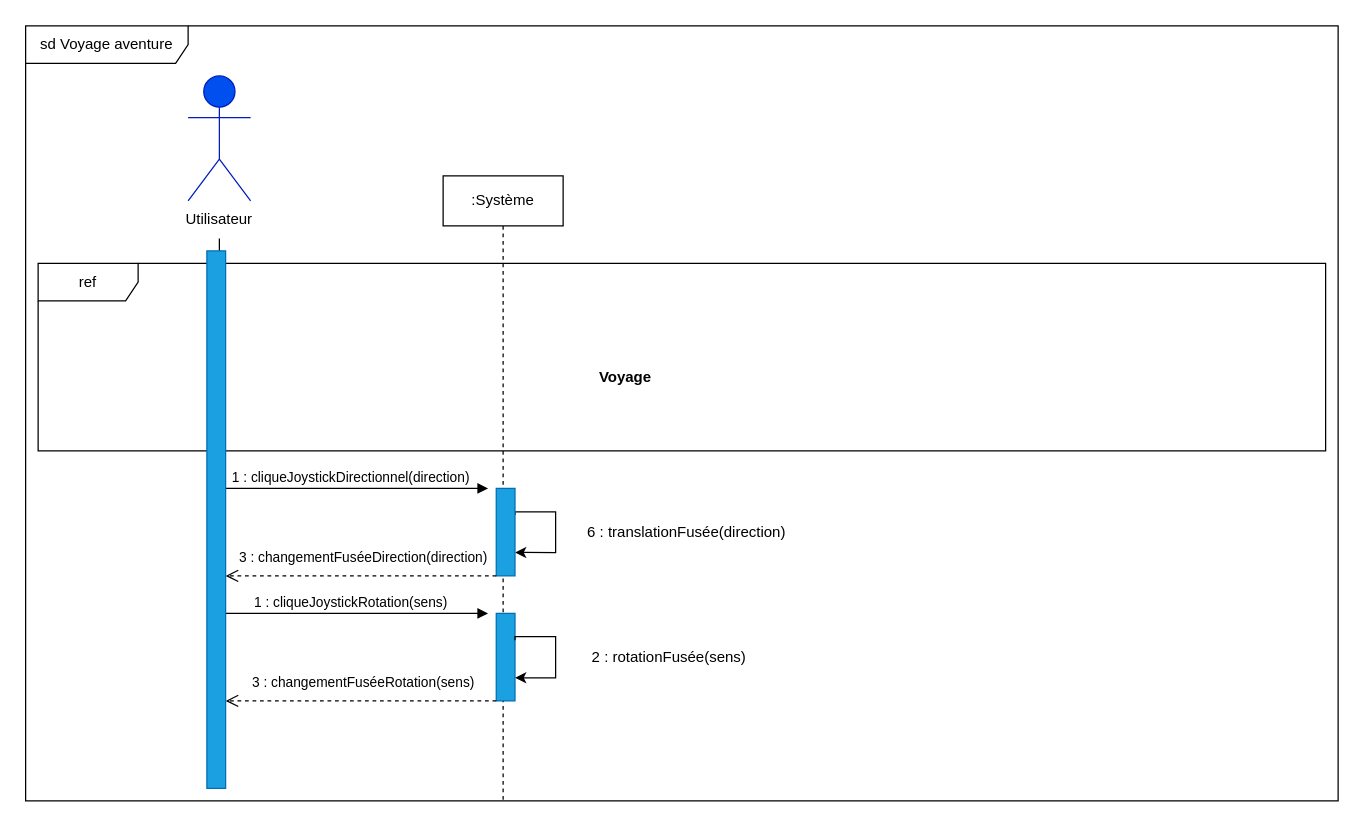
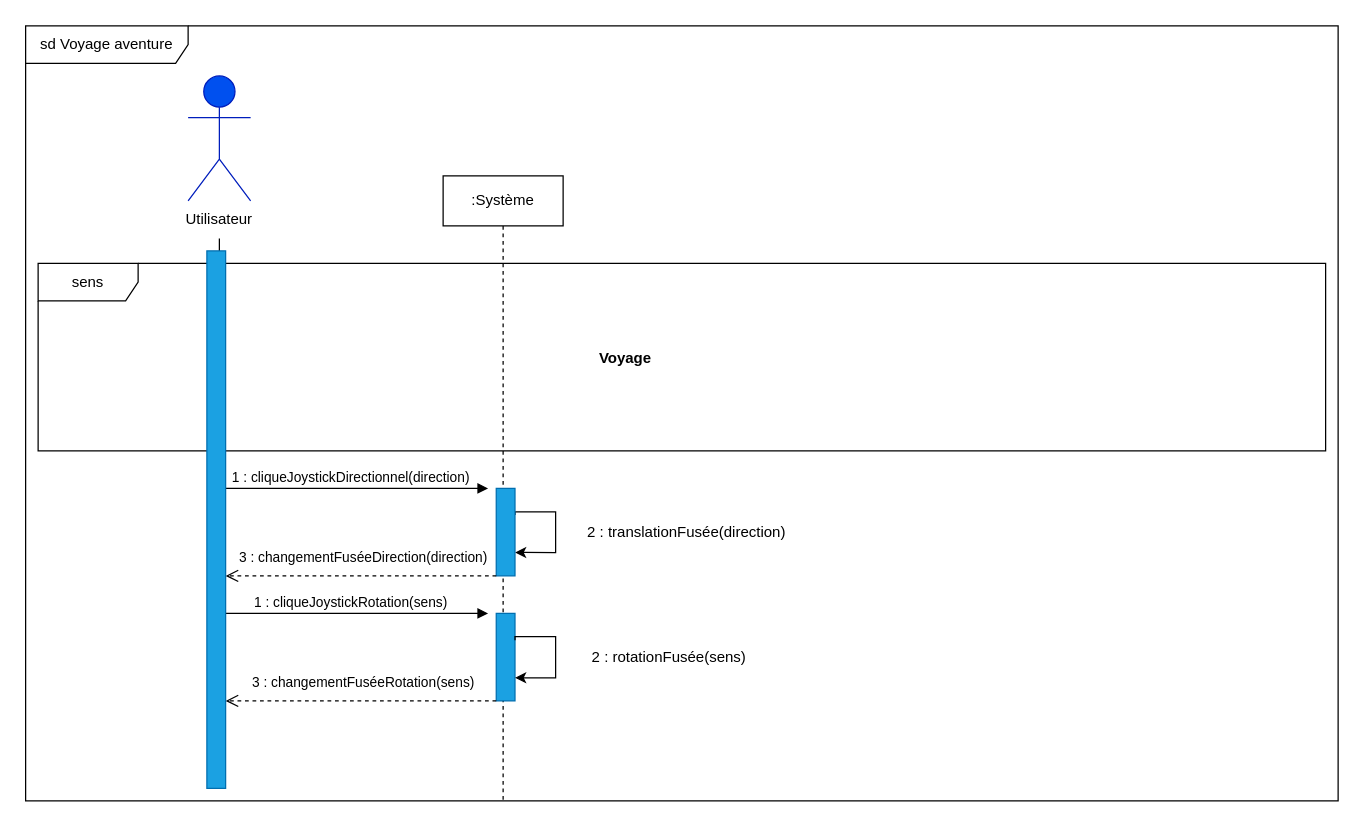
(88, 282) -> (88, 282)
(626, 376) -> (626, 357)
(687, 532) -> (687, 532)
